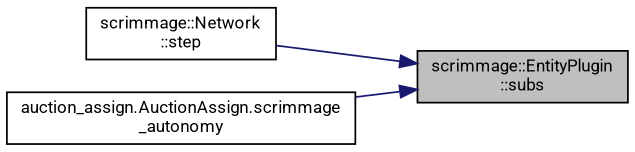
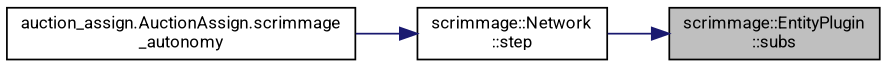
(378, 94) -> (378, 34)
